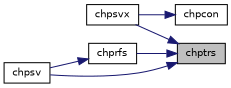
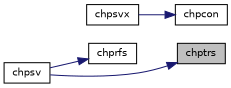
(152, 32) -> none
(152, 54) -> none
